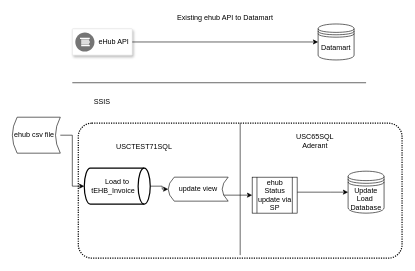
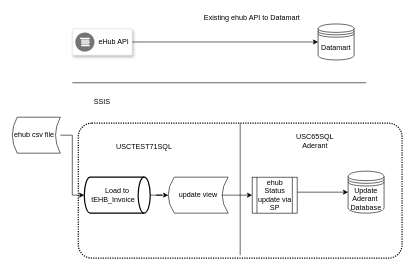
(225, 18) -> (252, 18)
(117, 186) -> (117, 195)
(198, 189) -> (198, 195)
(366, 200) -> (366, 200)
